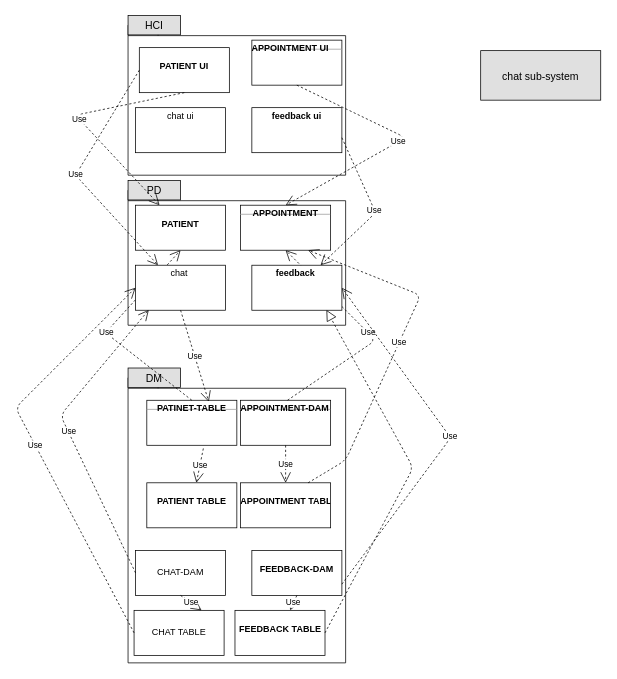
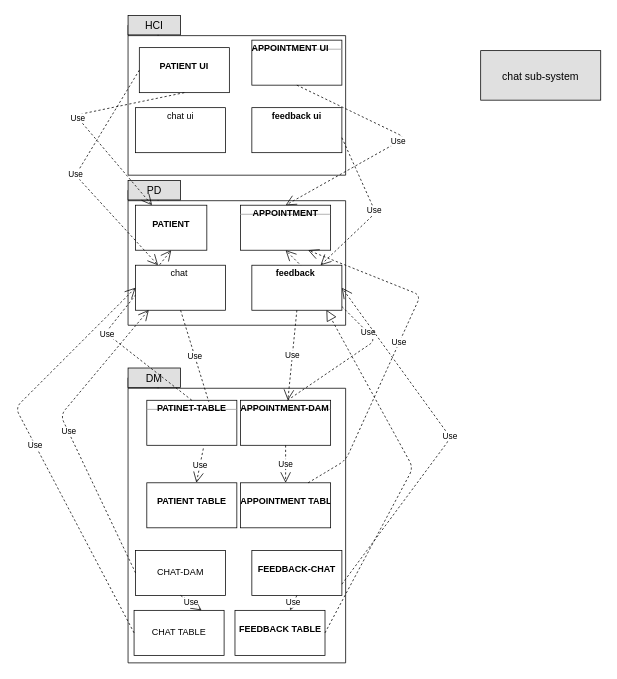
(180, 228) -> (171, 228)
none -> (292, 353)
(207, 397) -> (207, 398)
(282, 556) -> (284, 556)
